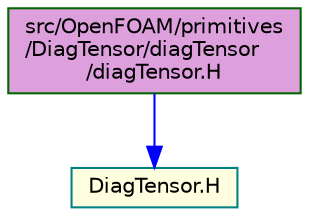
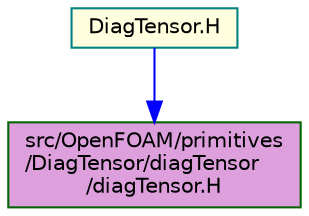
(154, 120) -> (154, 74)
